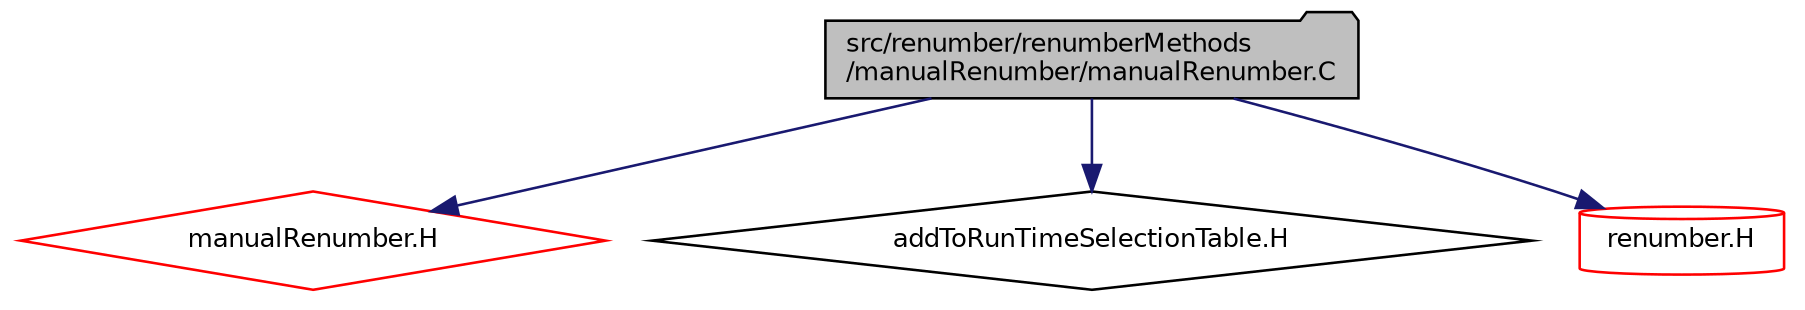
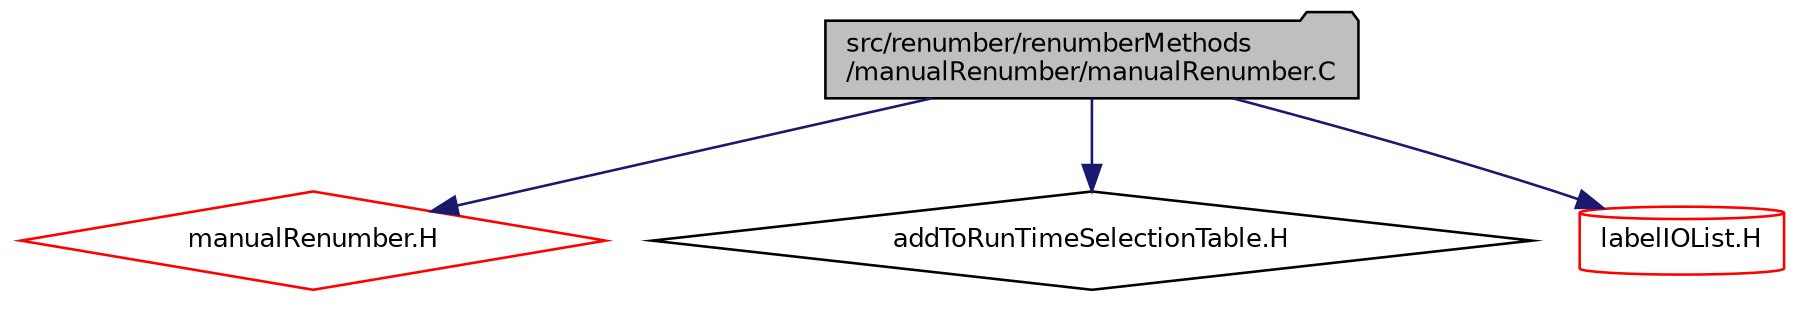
(1682, 241) -> (1682, 241)
